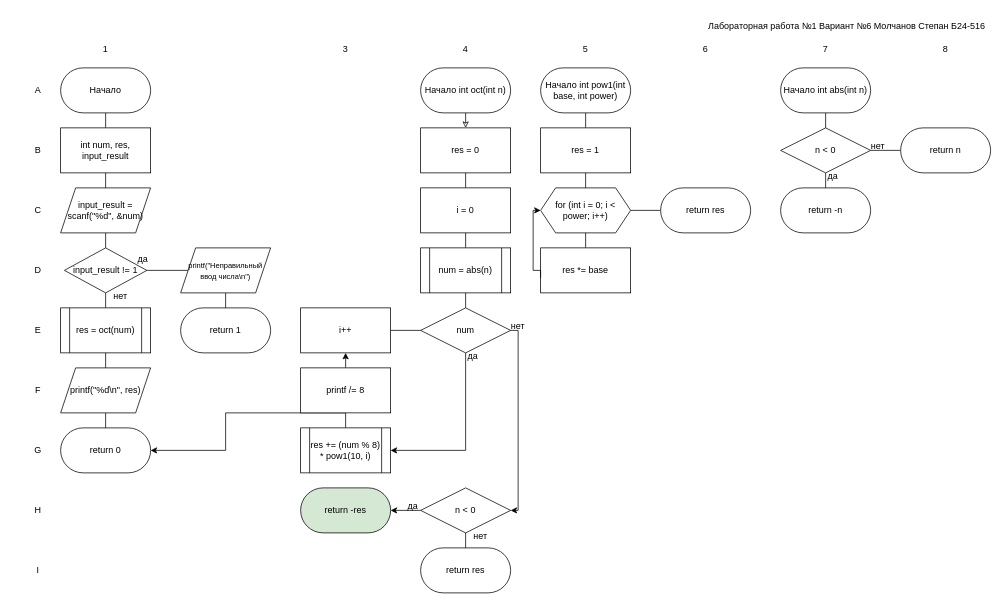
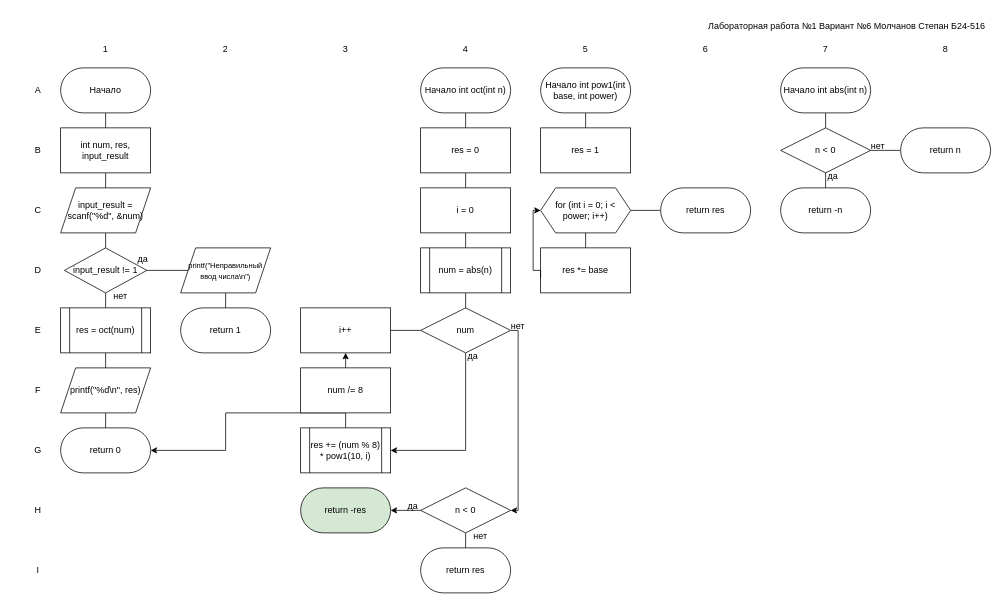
none -> (225, 49)
(465, 121) -> (465, 123)
(585, 180) -> none
(345, 390) -> (345, 390)
